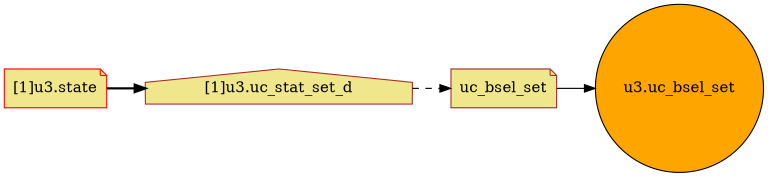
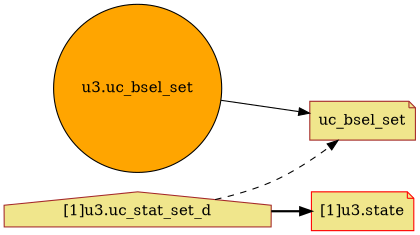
(121, 88) -> (286, 211)
(571, 88) -> (260, 106)
